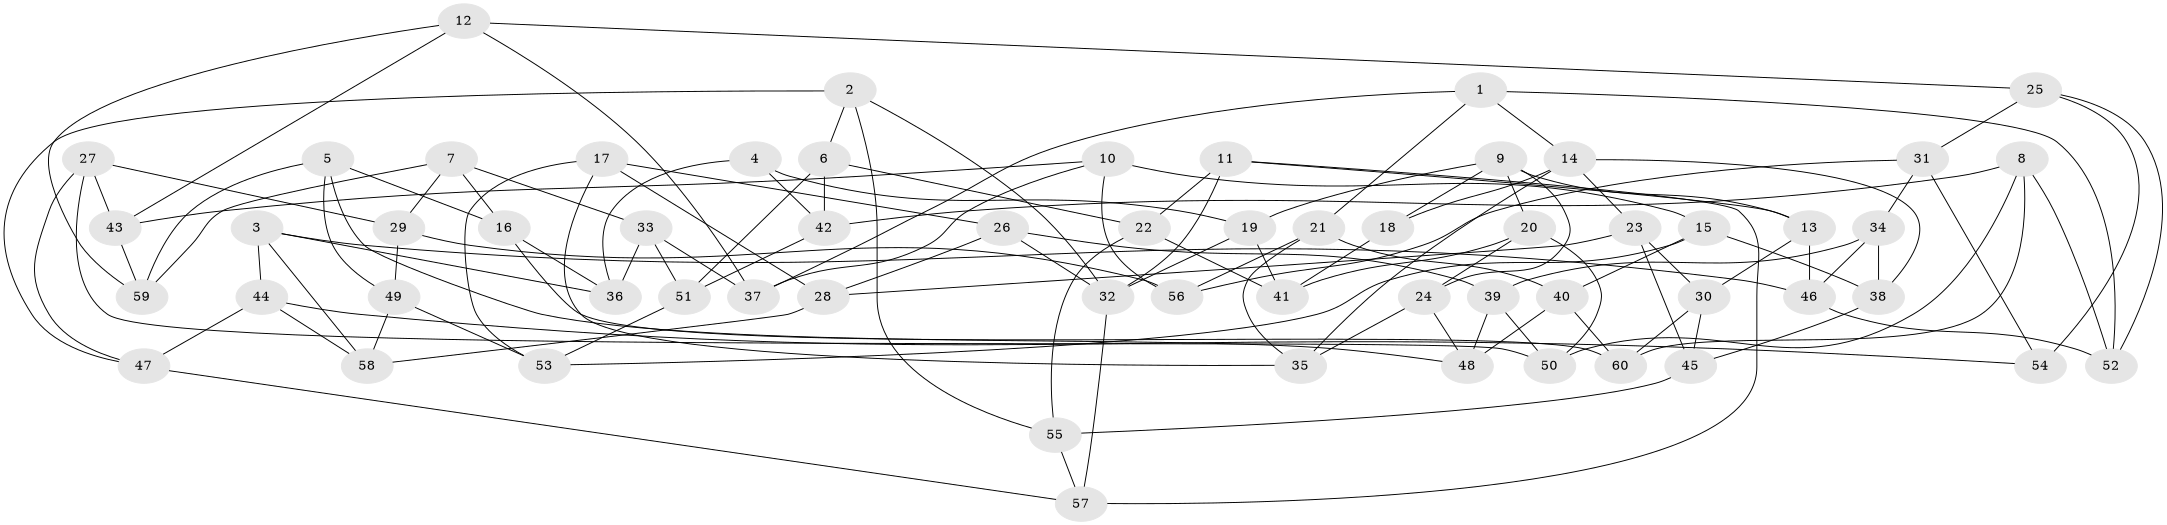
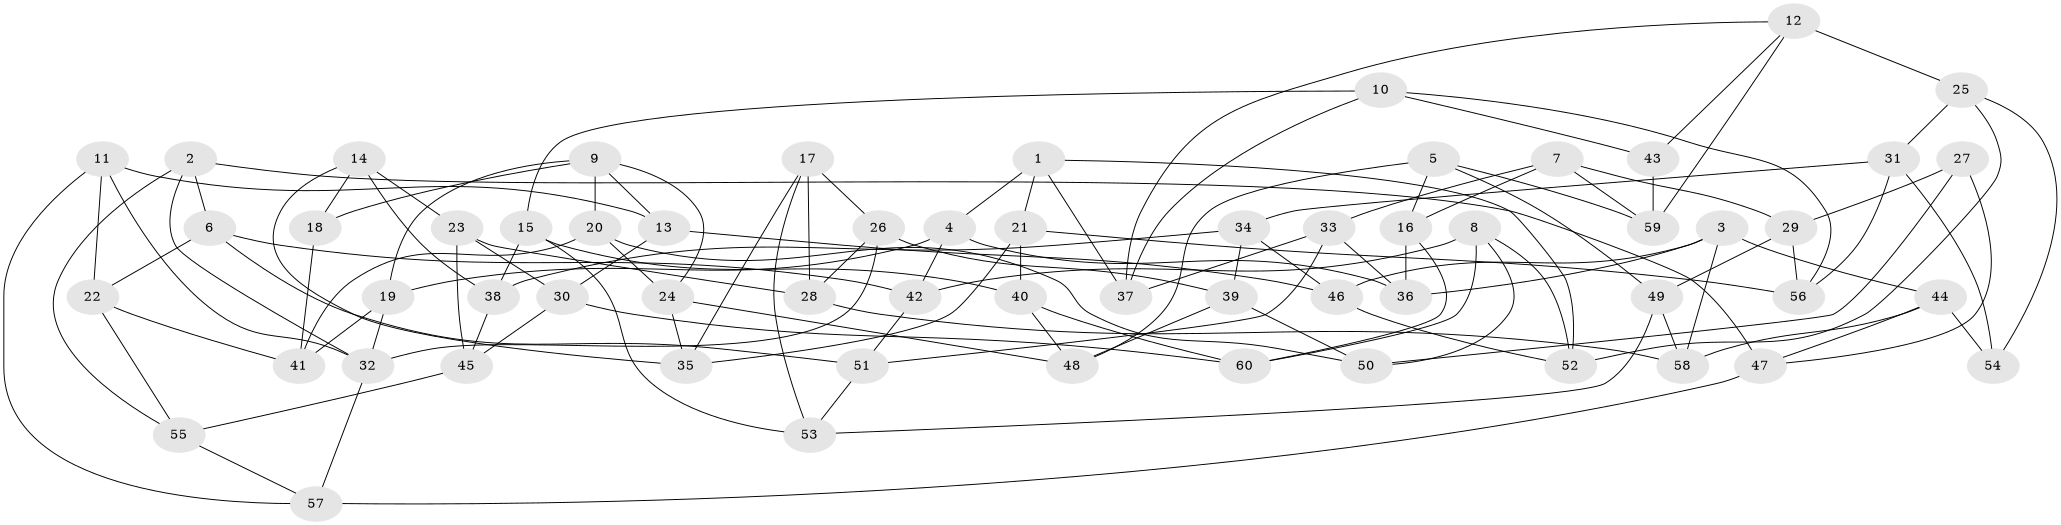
(1525, 125) -> (994, 194)
(102, 194) -> none
